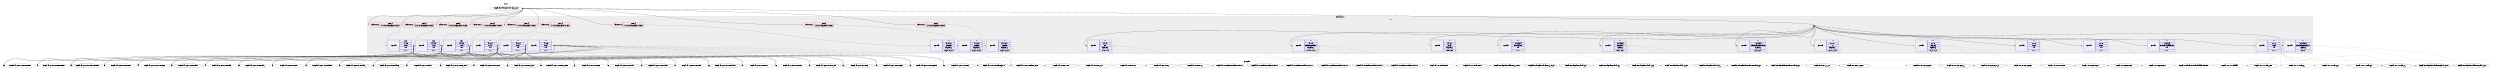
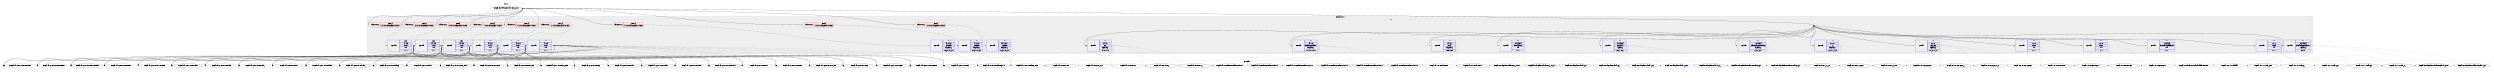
none -> (1889, 66)
